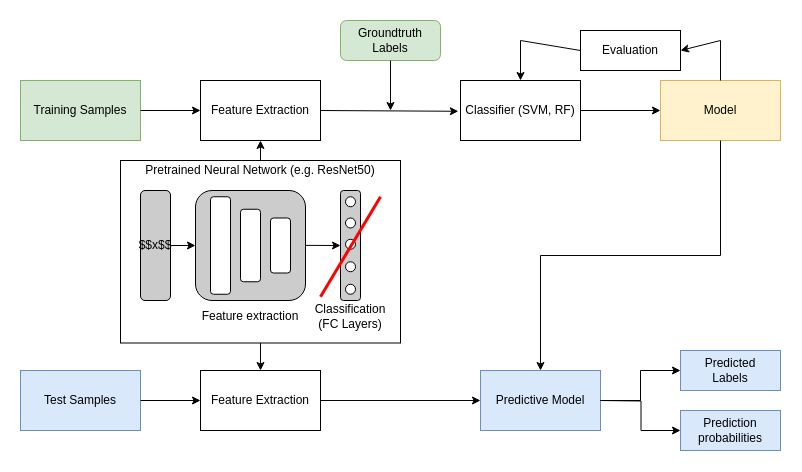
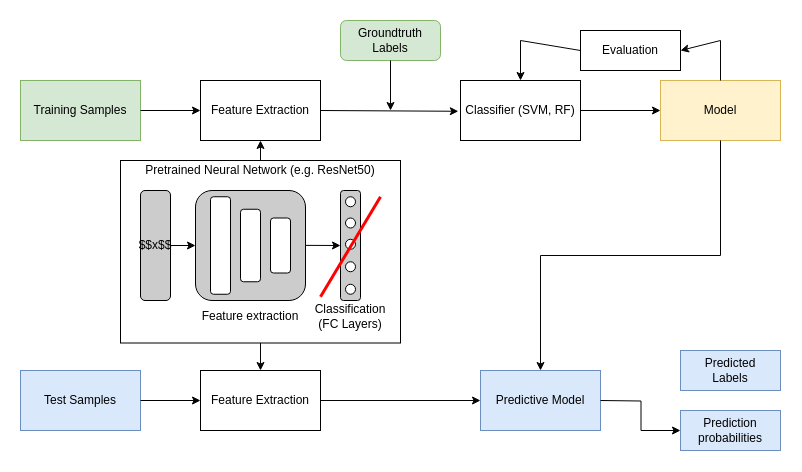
(643, 371) -> none
